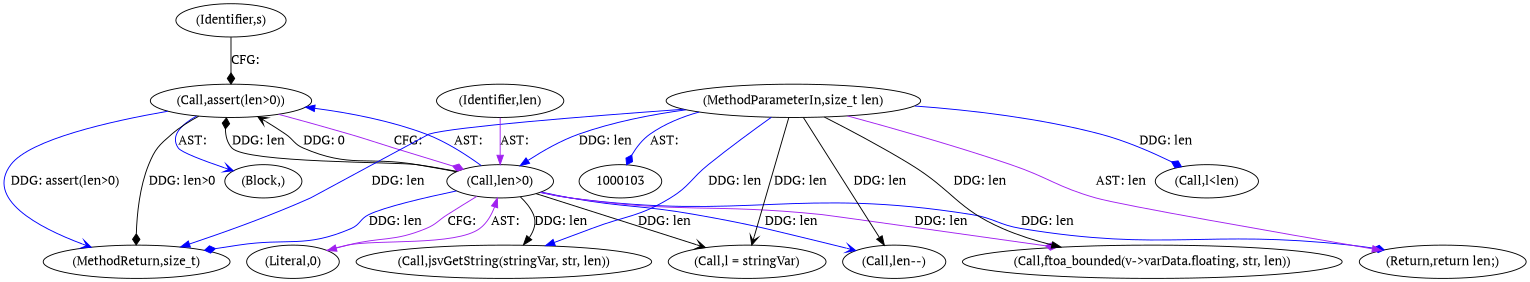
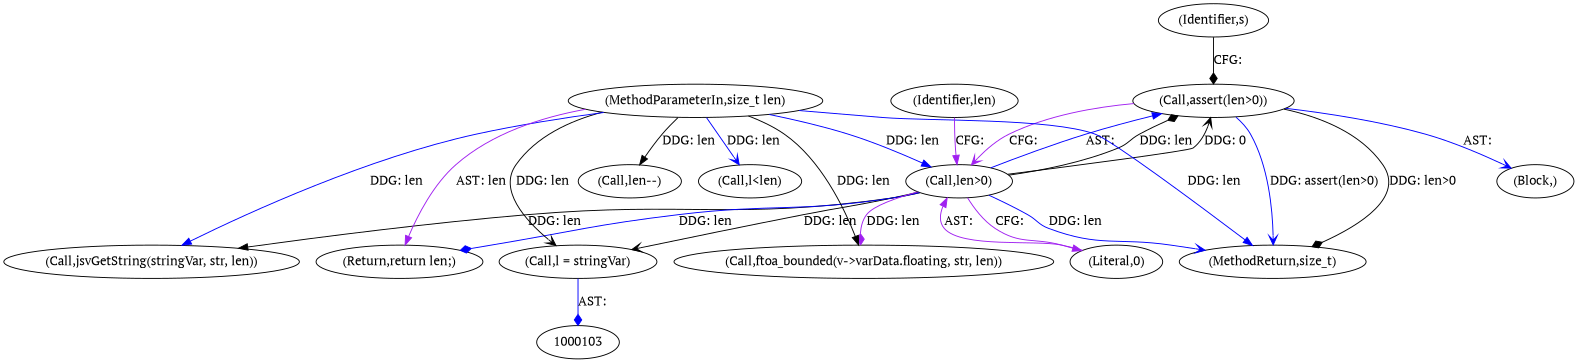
(1046, 122) -> (720, 137)
(661, 127) -> (578, 296)
(366, 139) -> (1051, 118)
(516, 141) -> (972, 141)
(695, 215) -> none
(340, 233) -> (1087, 239)
